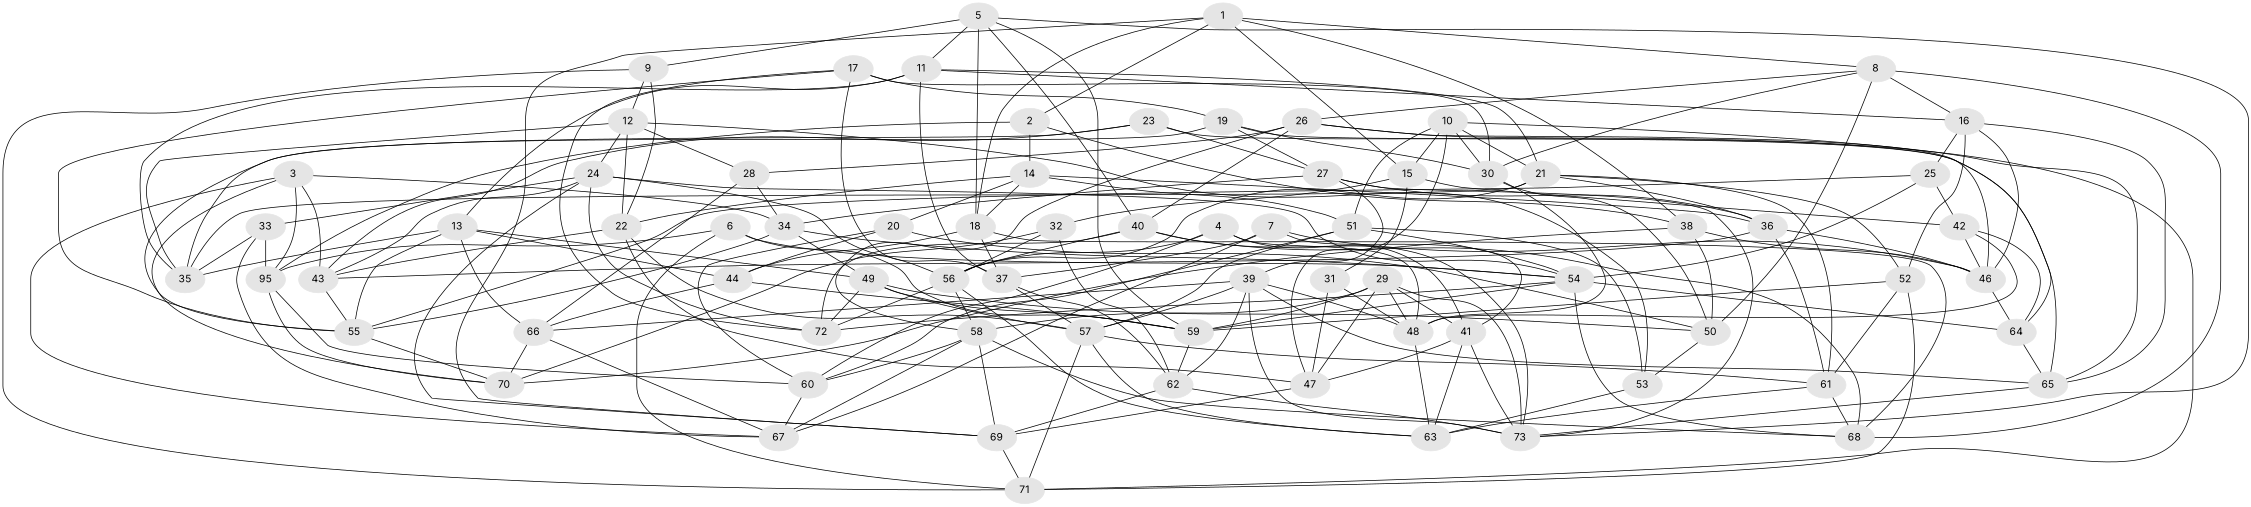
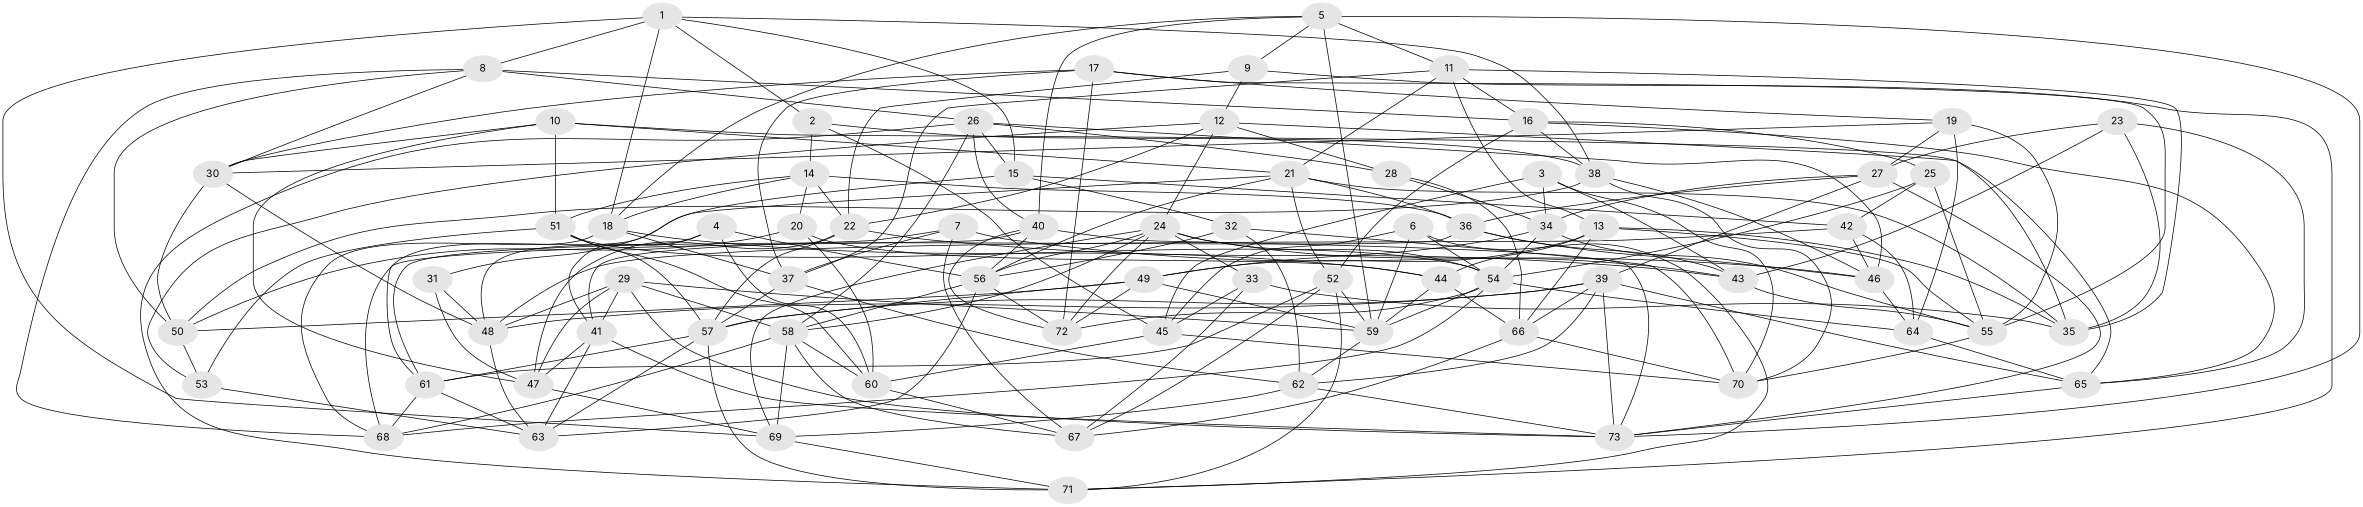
(1428, 148) -> (992, 146)
(2018, 195) -> (1562, 148)
(266, 280) -> (1162, 332)
none -> (938, 309)
(224, 397) -> (1208, 365)
